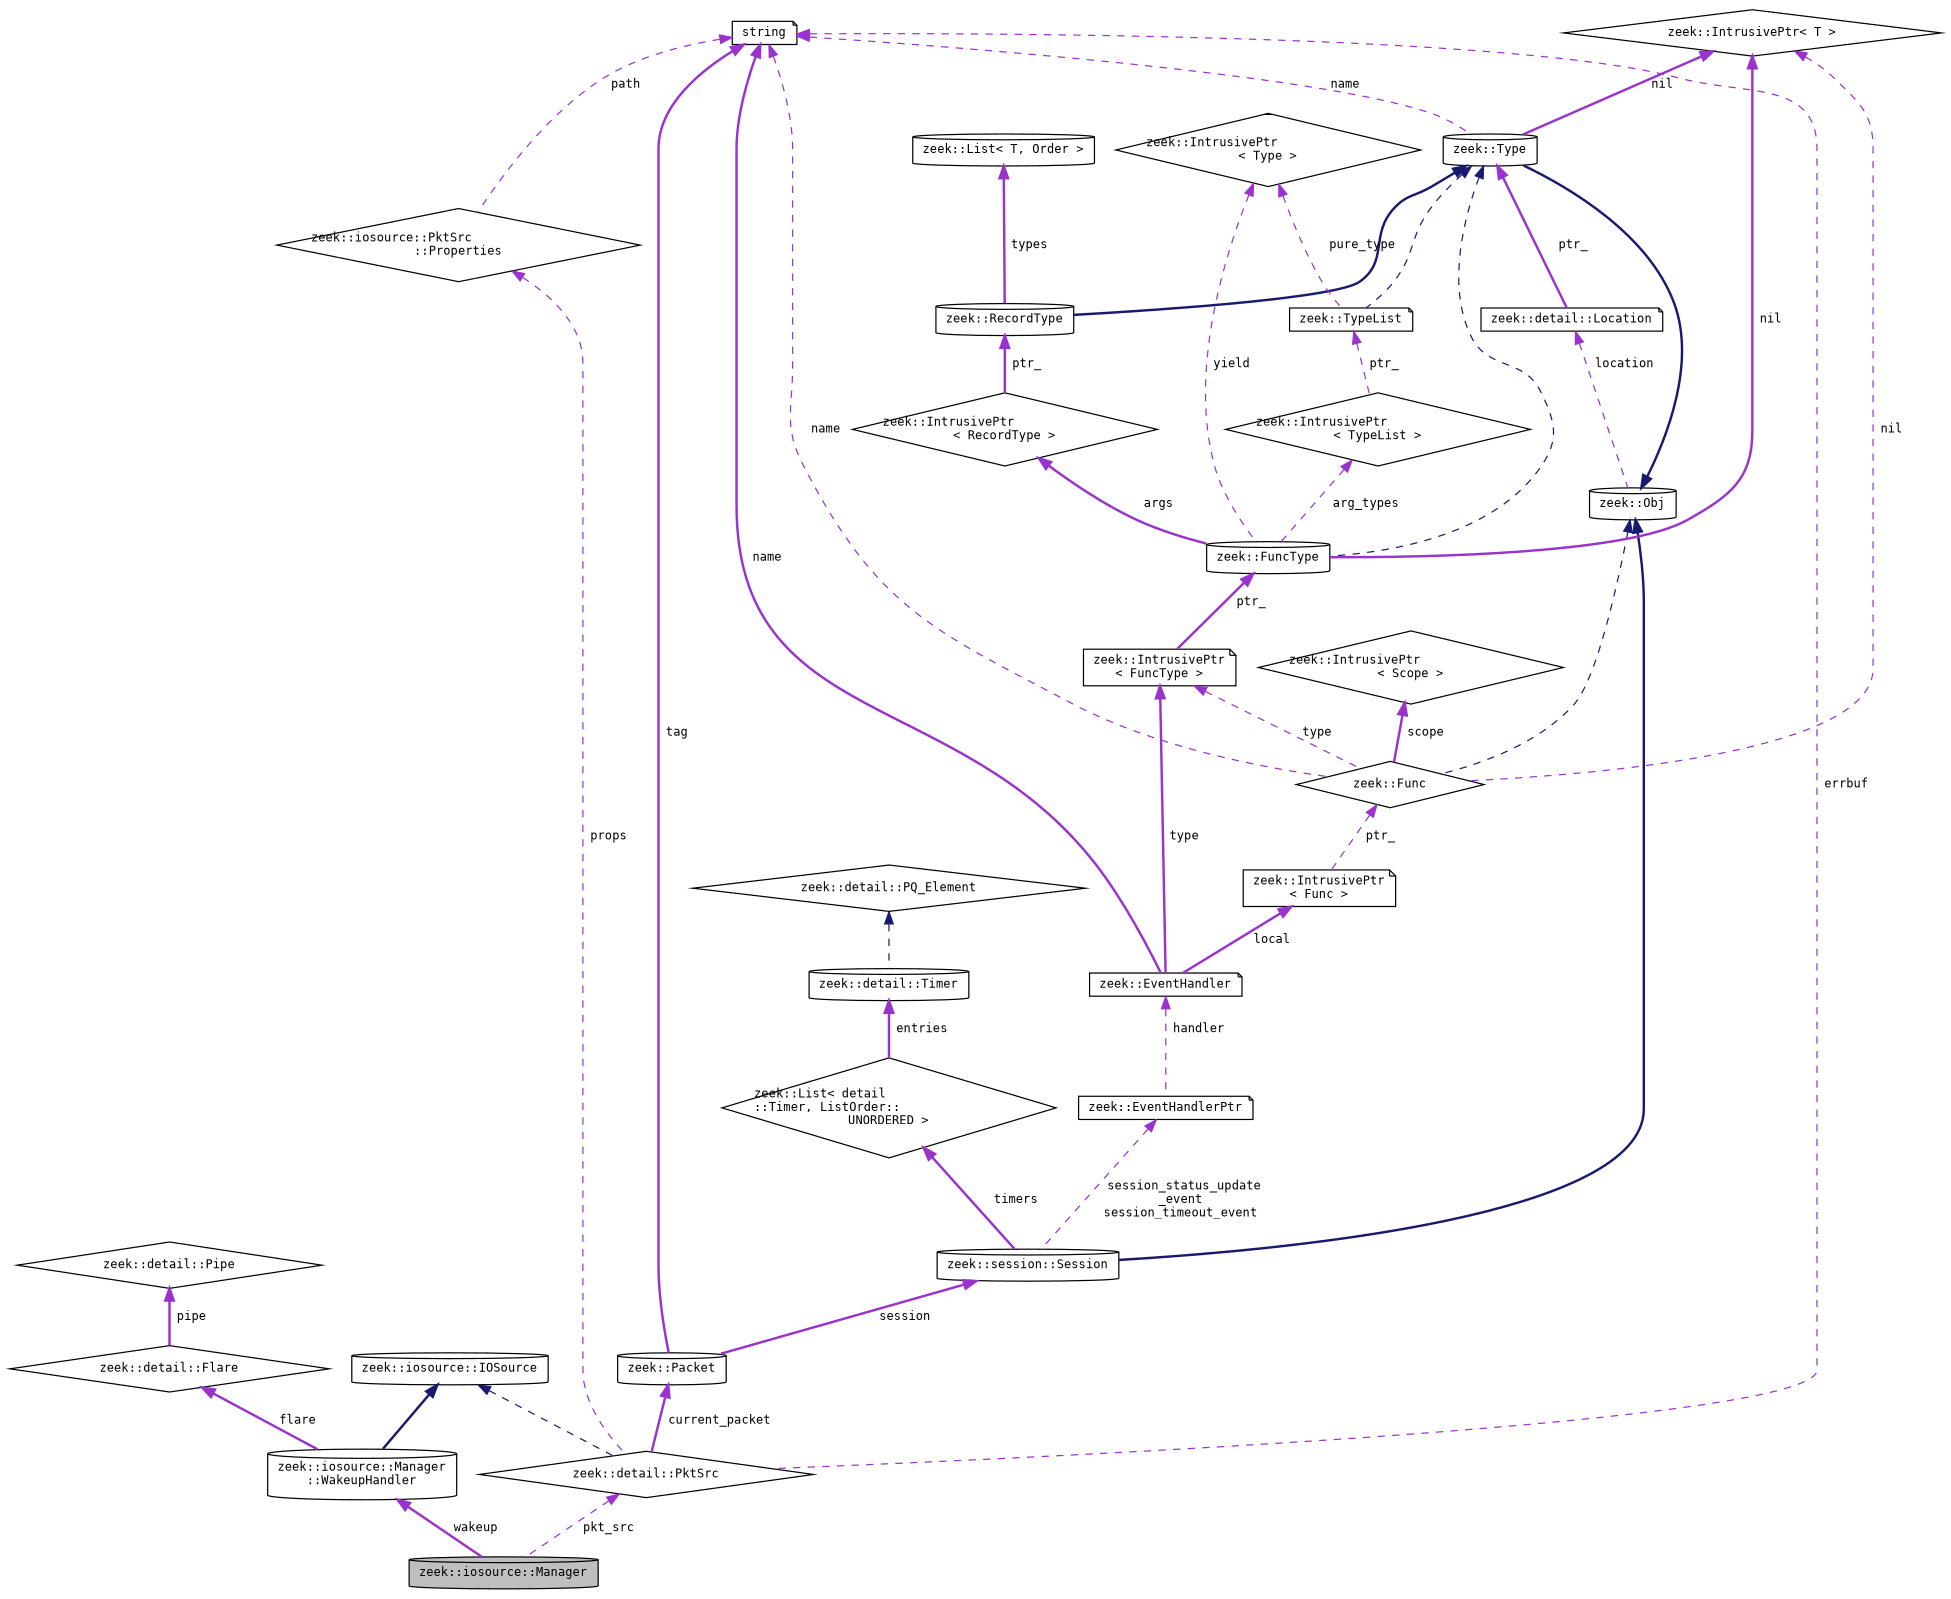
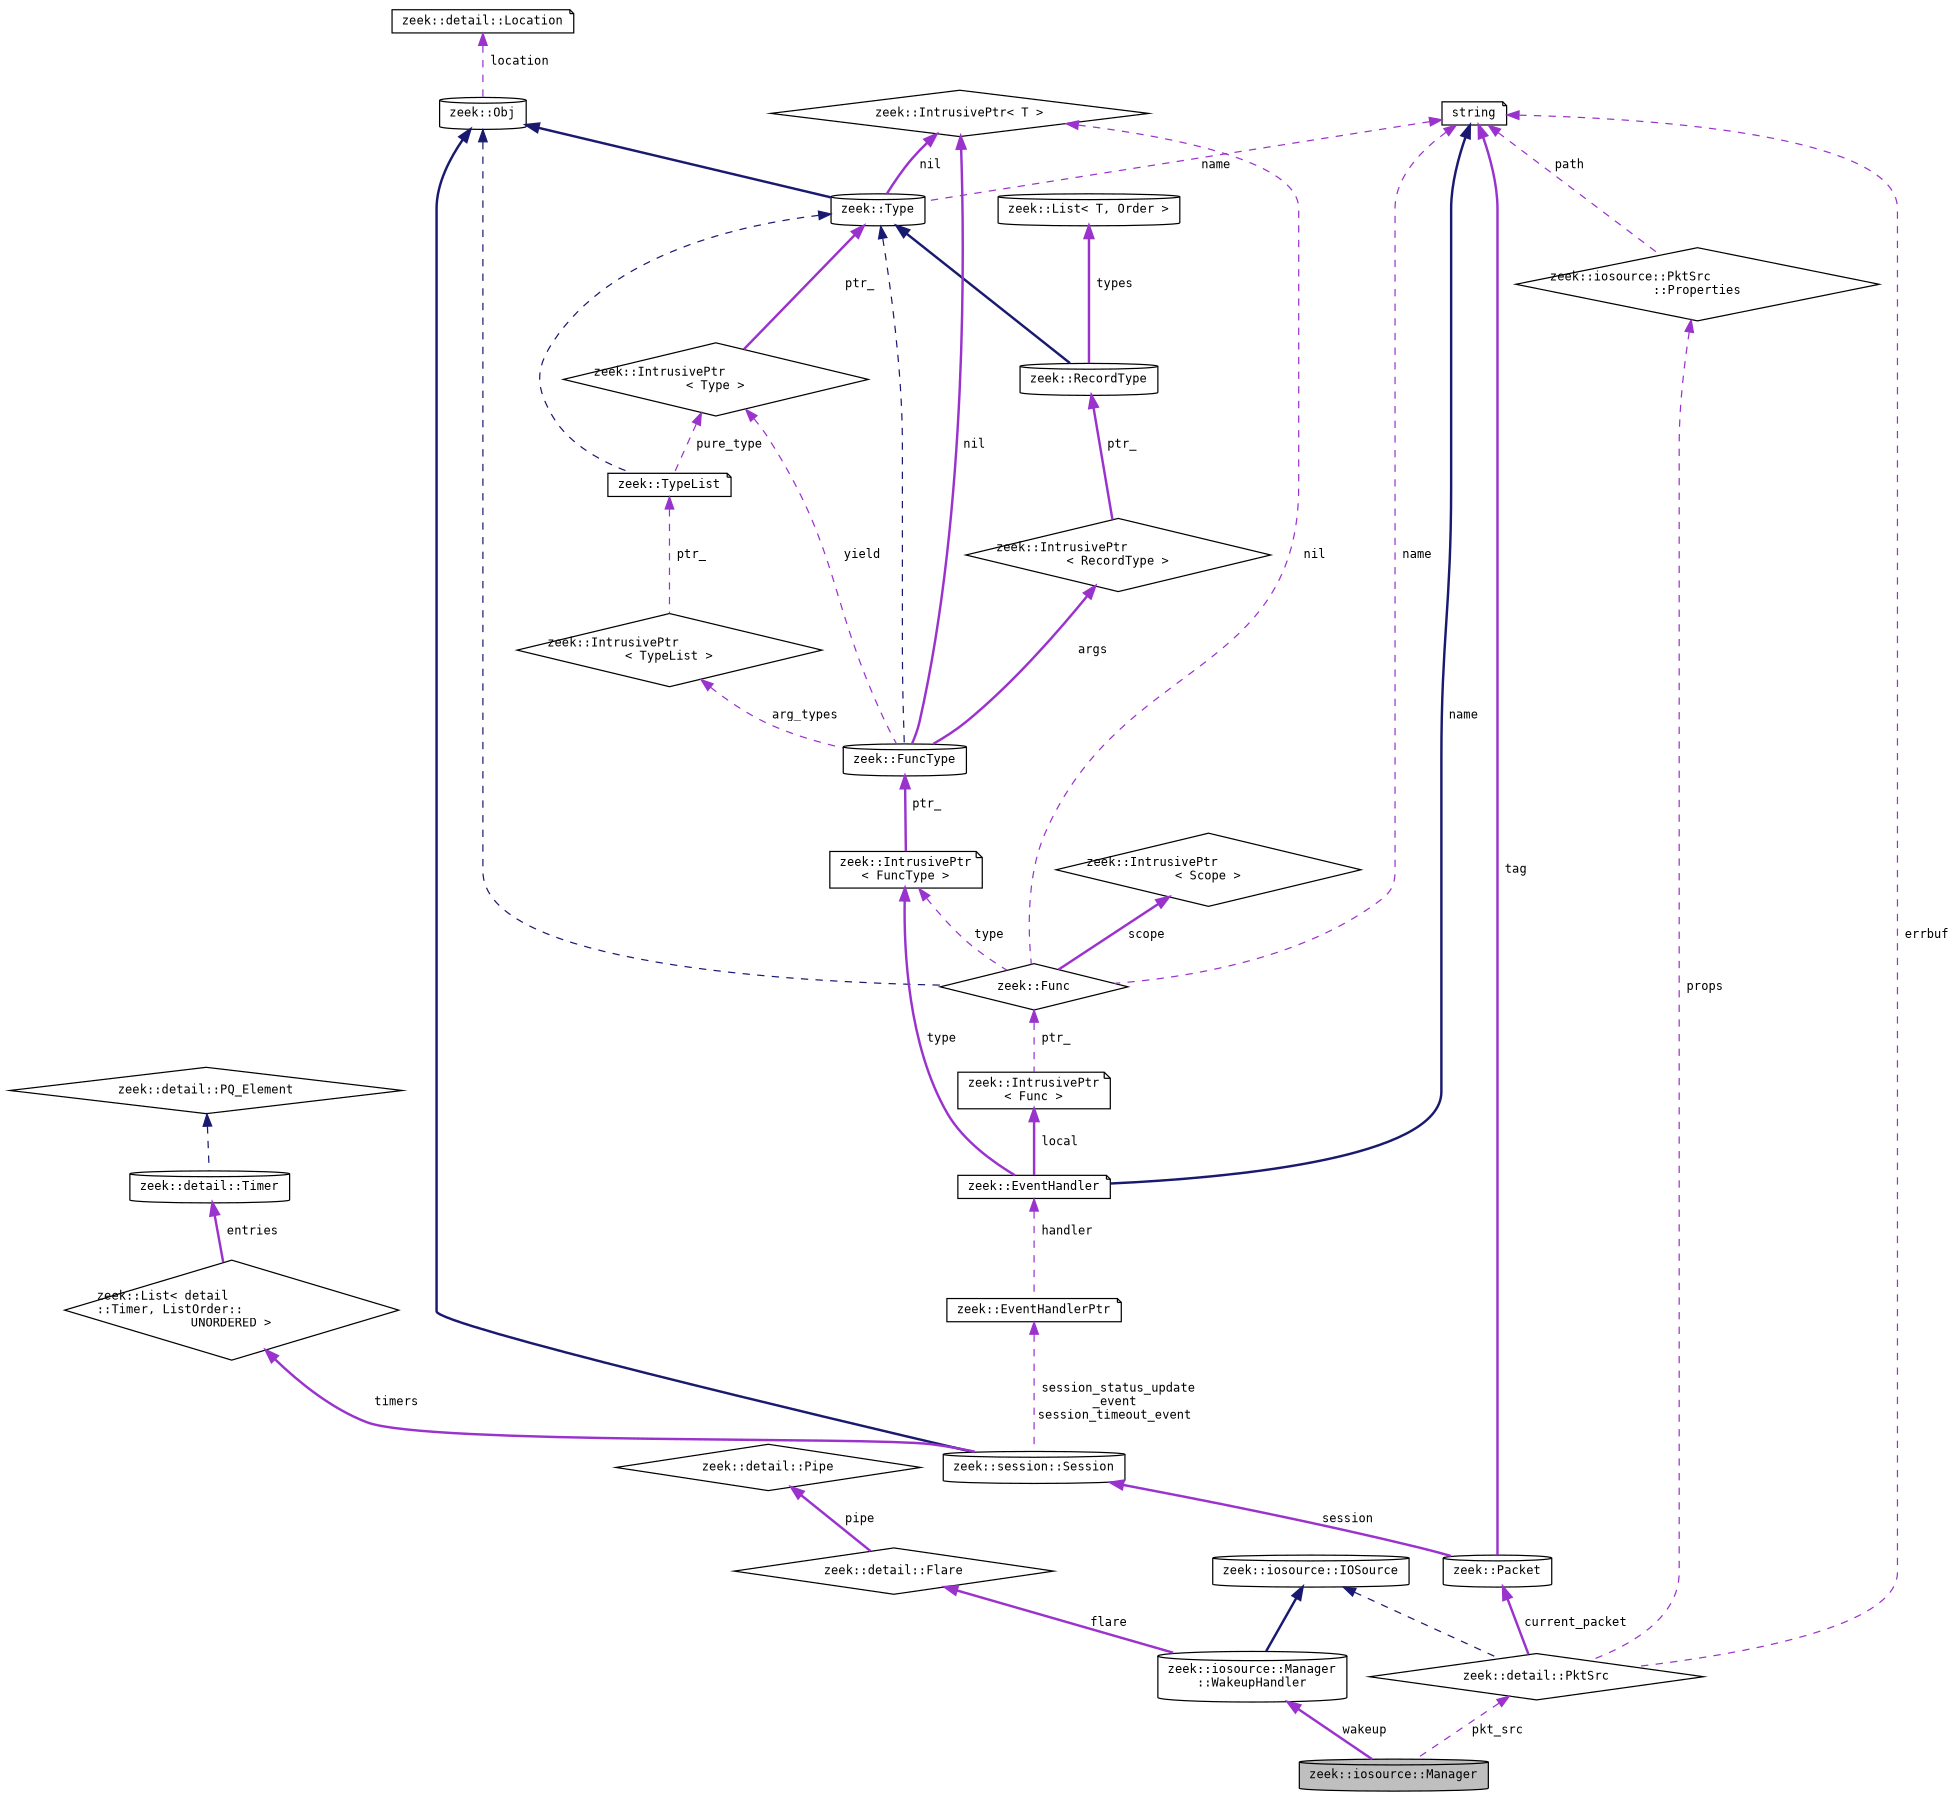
(1535, 242) -> (799, 292)
(761, 606) -> (1441, 793)
